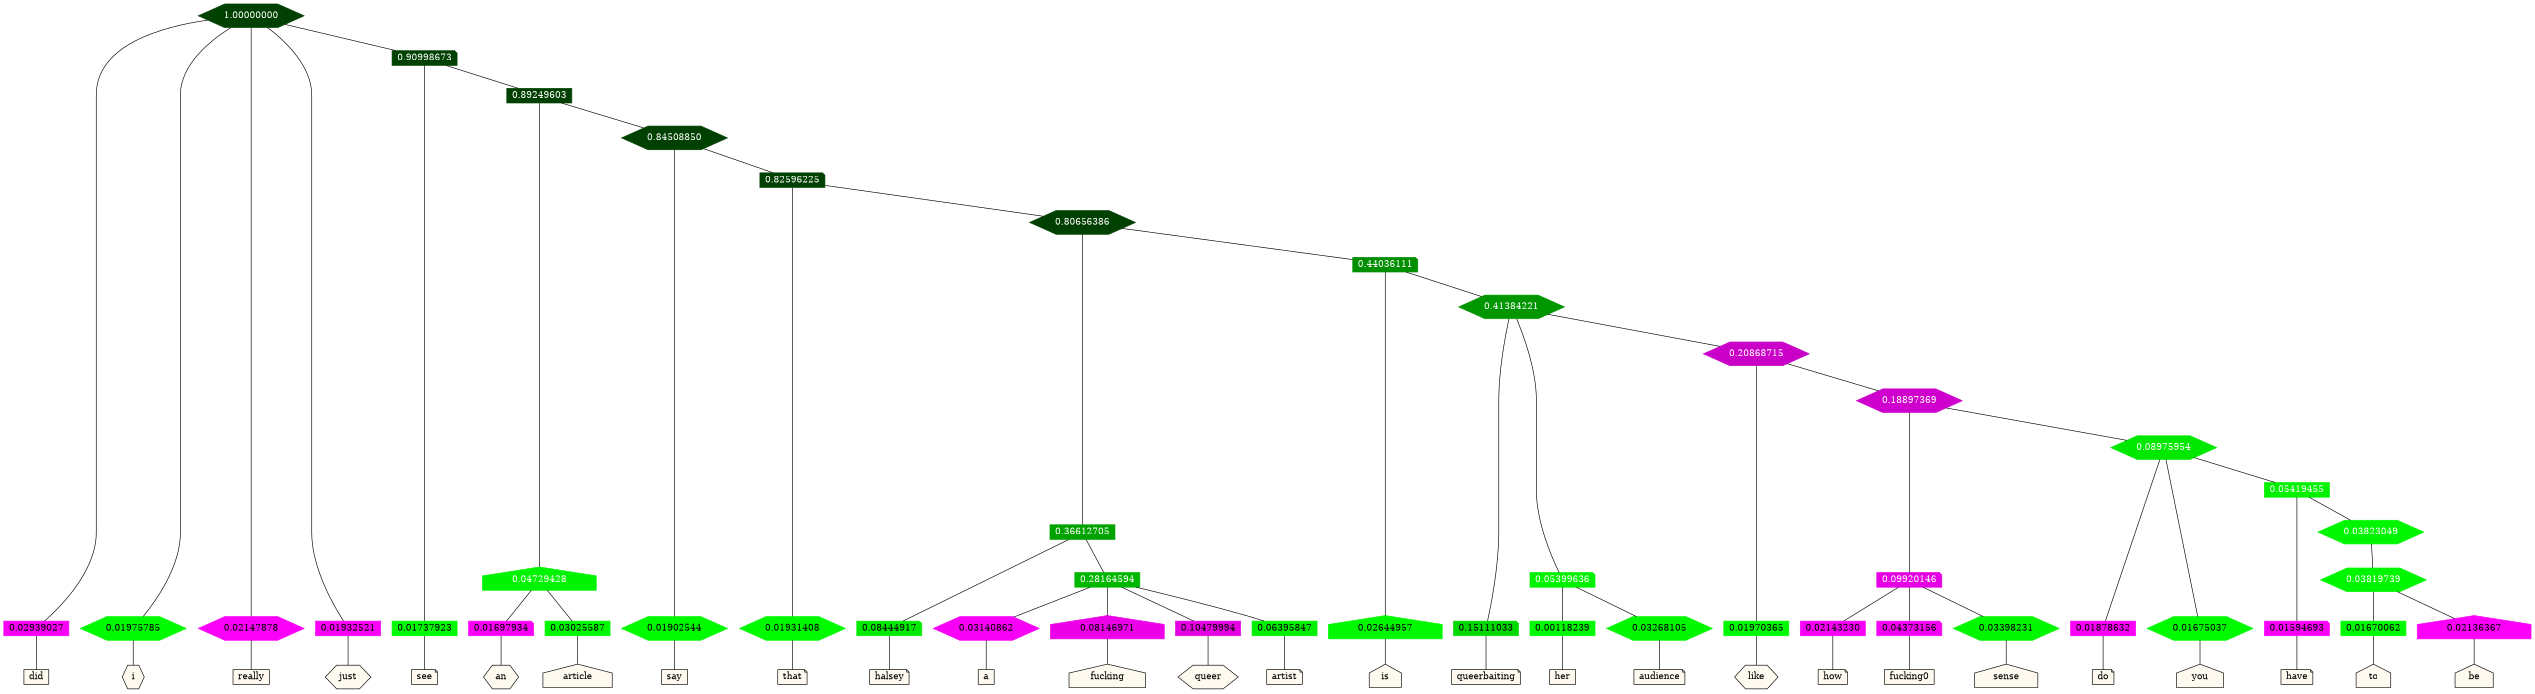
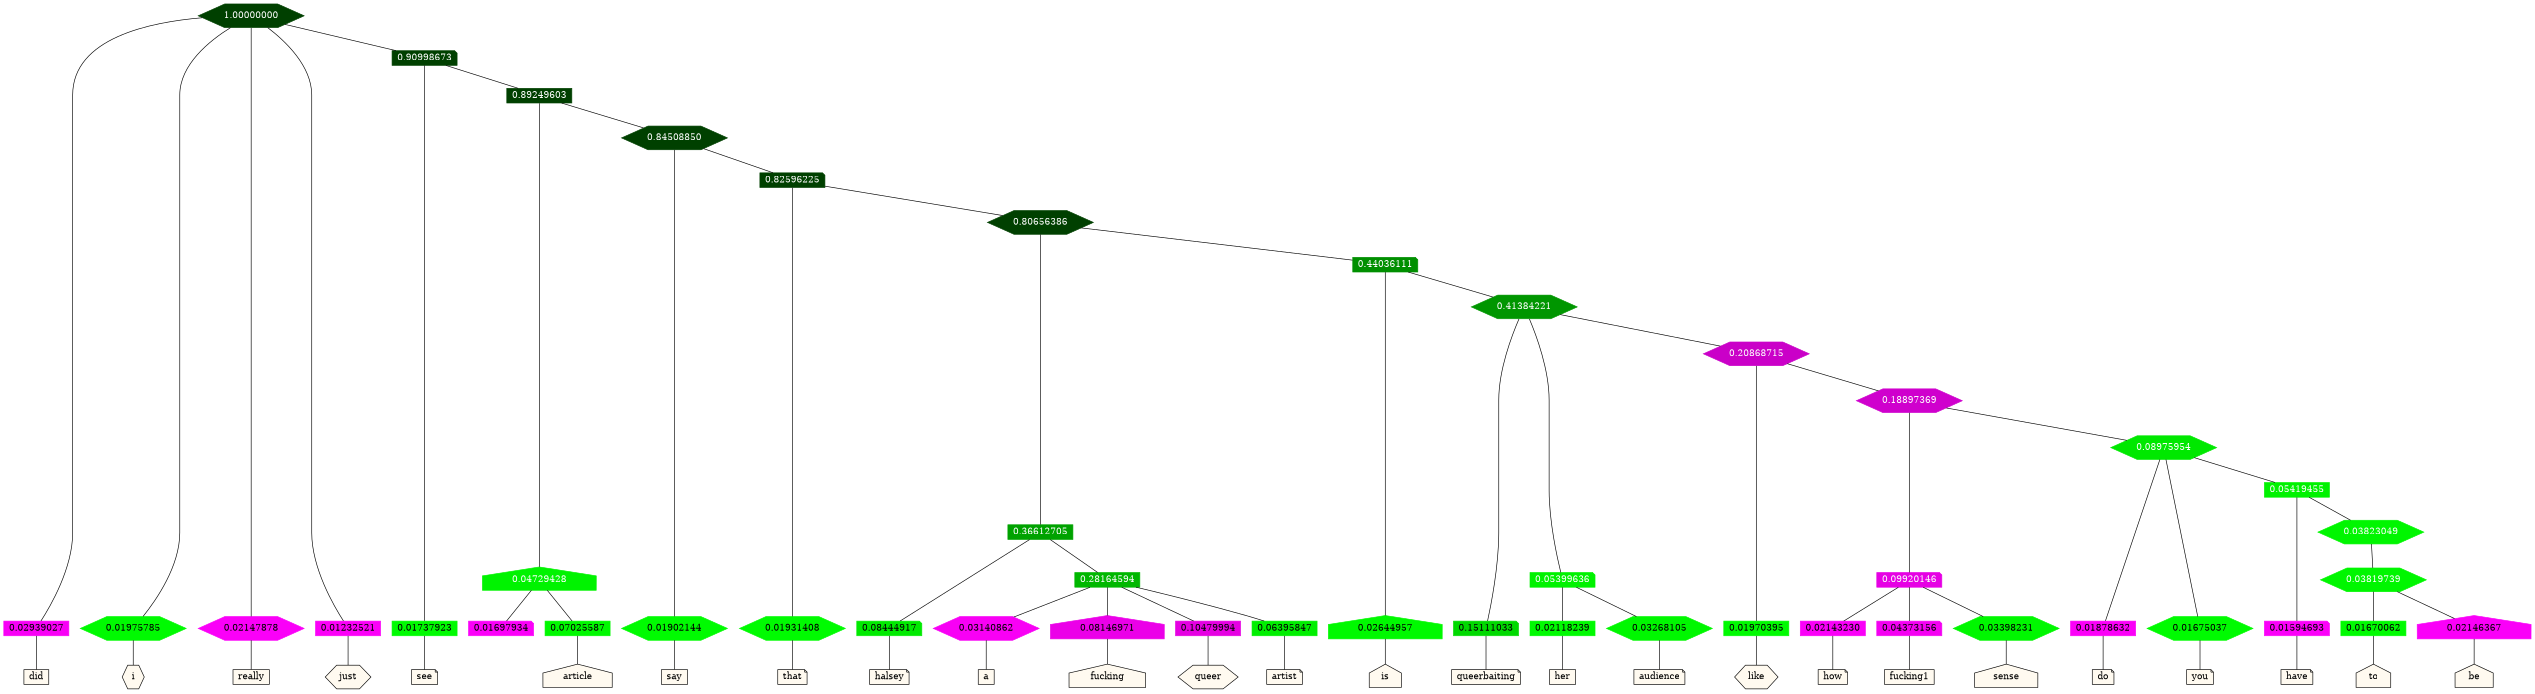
(348, 628) -> (348, 628)
(578, 628) -> (578, 628)
(674, 628) -> (674, 628)
(1563, 628) -> (1563, 628)
(1756, 628) -> (1756, 628)
(2474, 628) -> (2474, 628)
(501, 677) -> none
(1909, 677) -> (1909, 677)
(2200, 677) -> (2200, 677)
